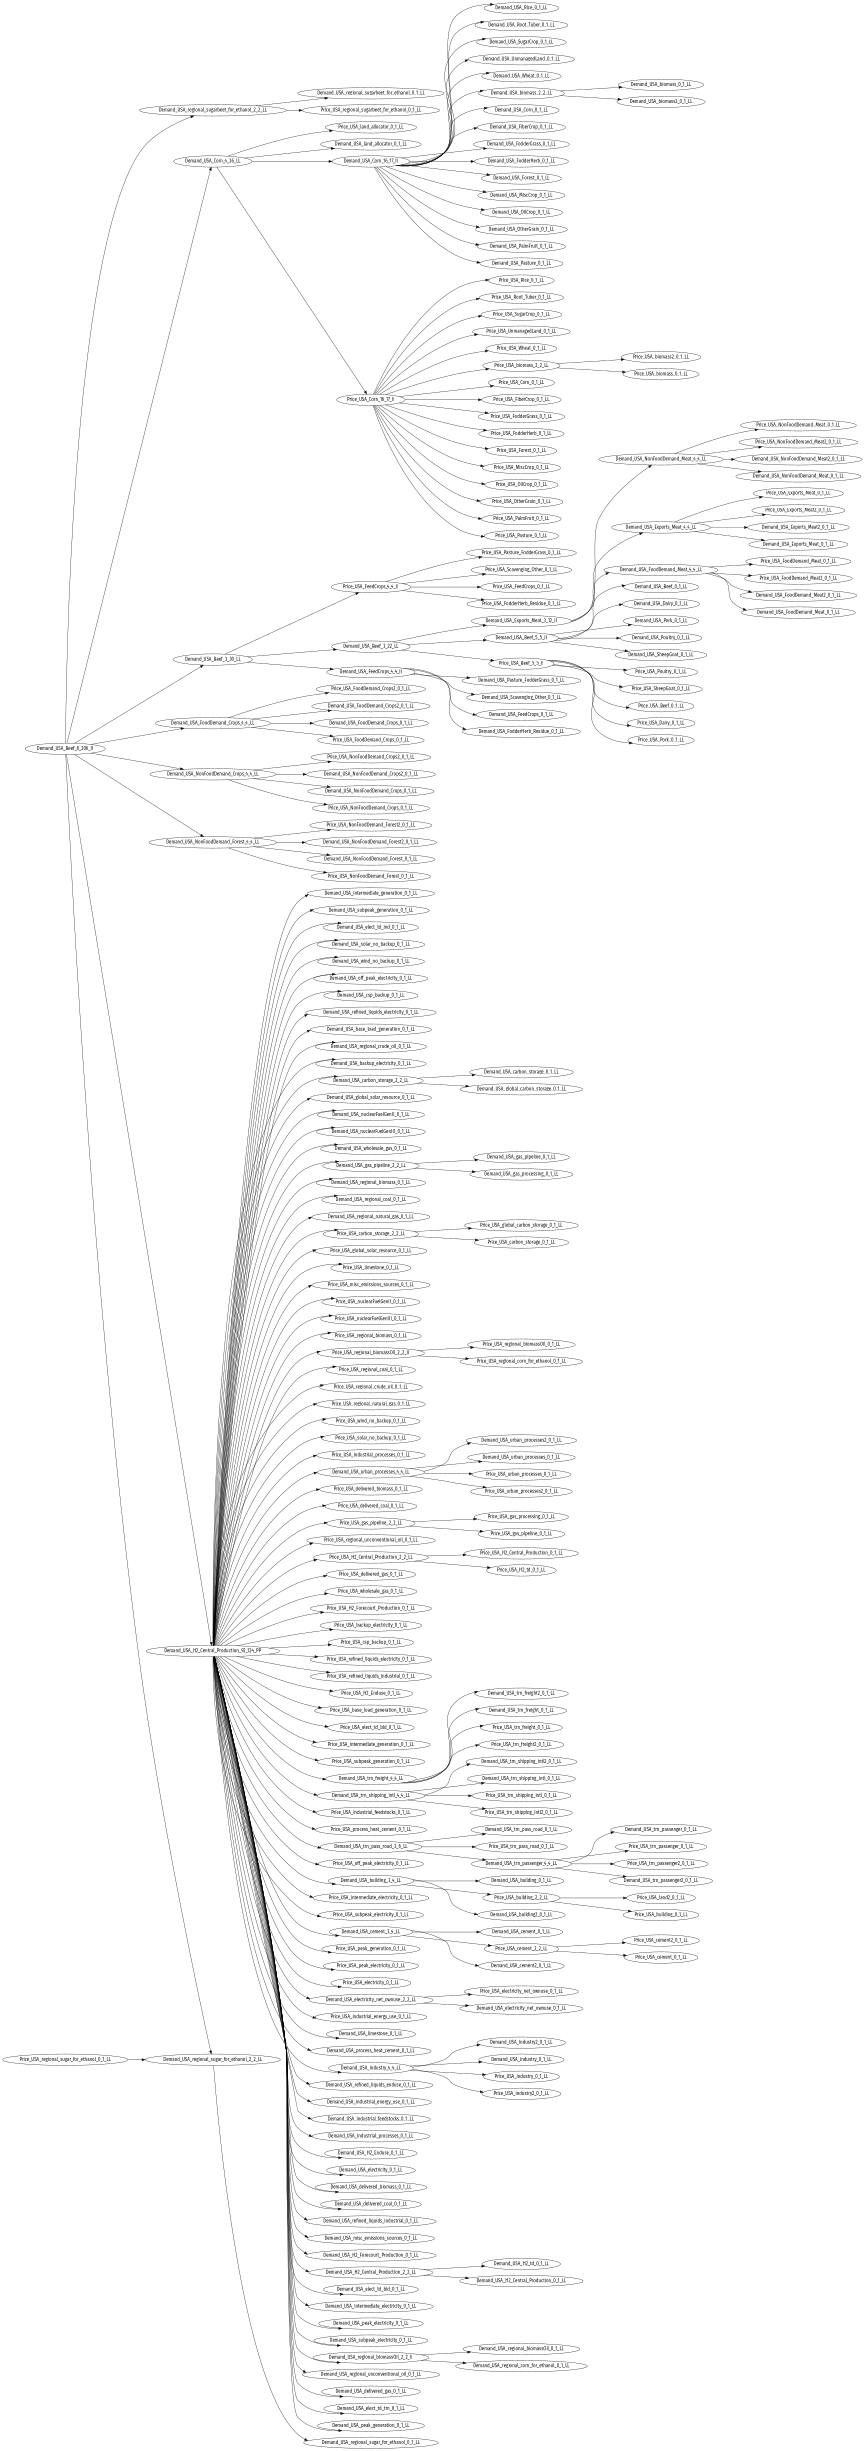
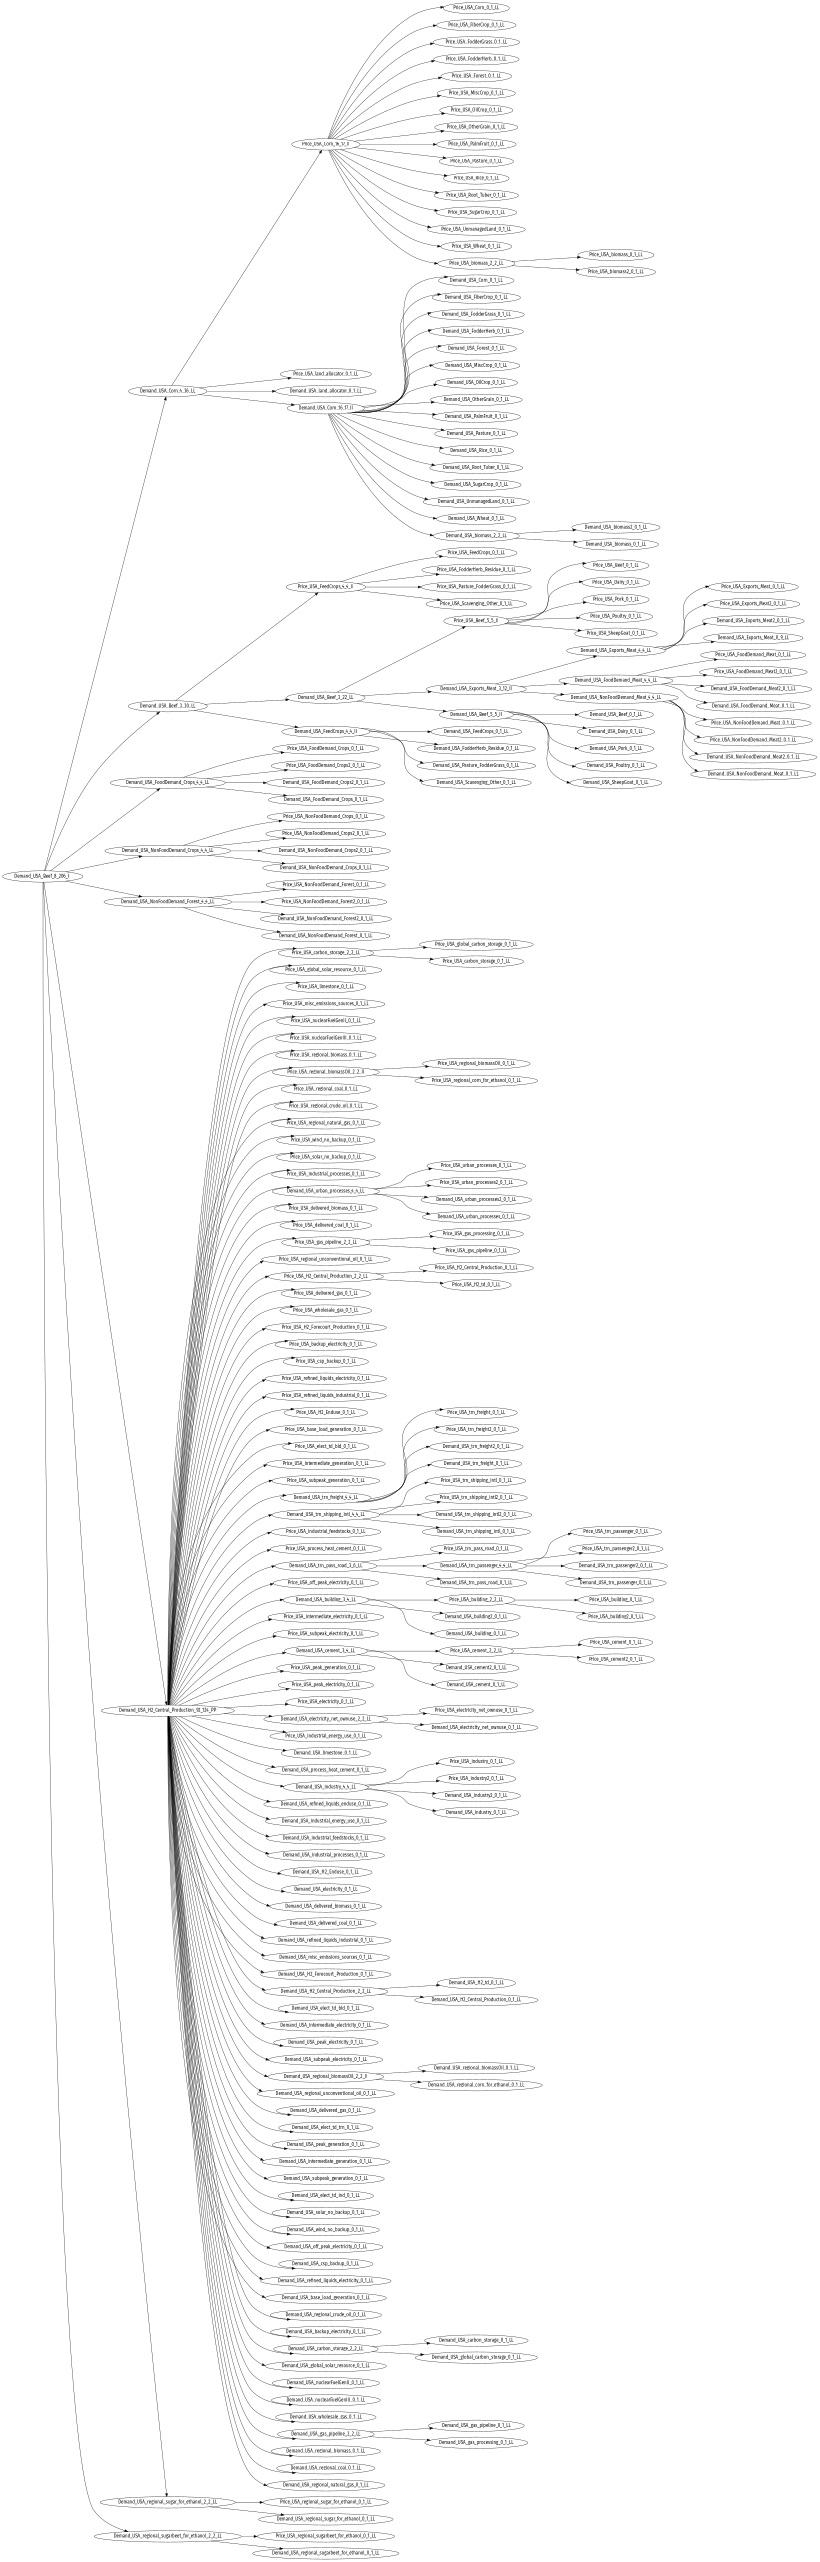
(798, 544) -> (753, 638)
(661, 1898) -> (616, 1617)
(135, 2060) -> (248, 2502)
